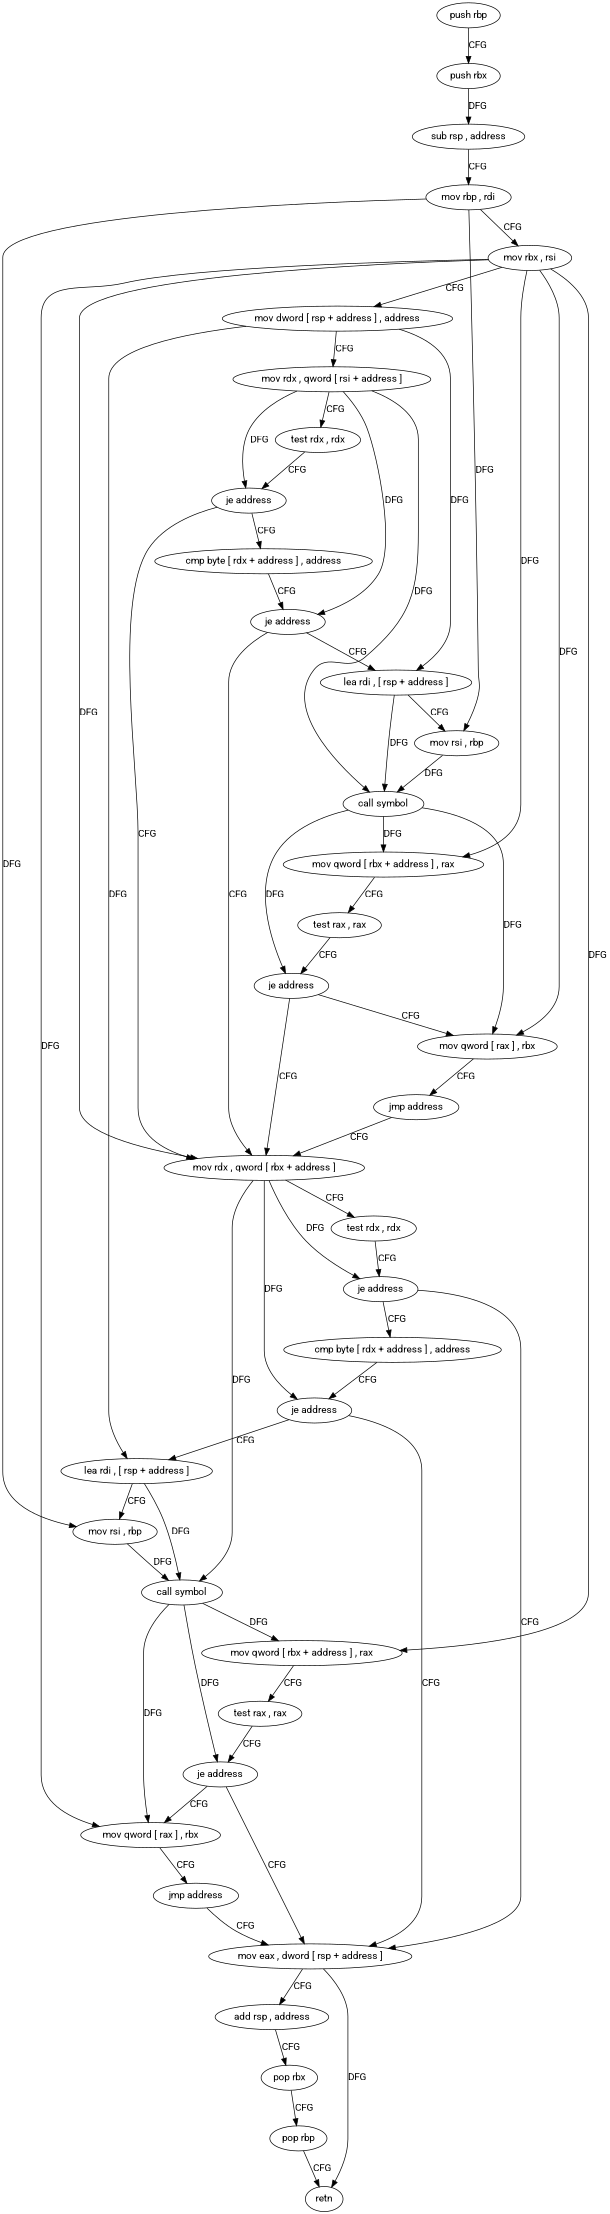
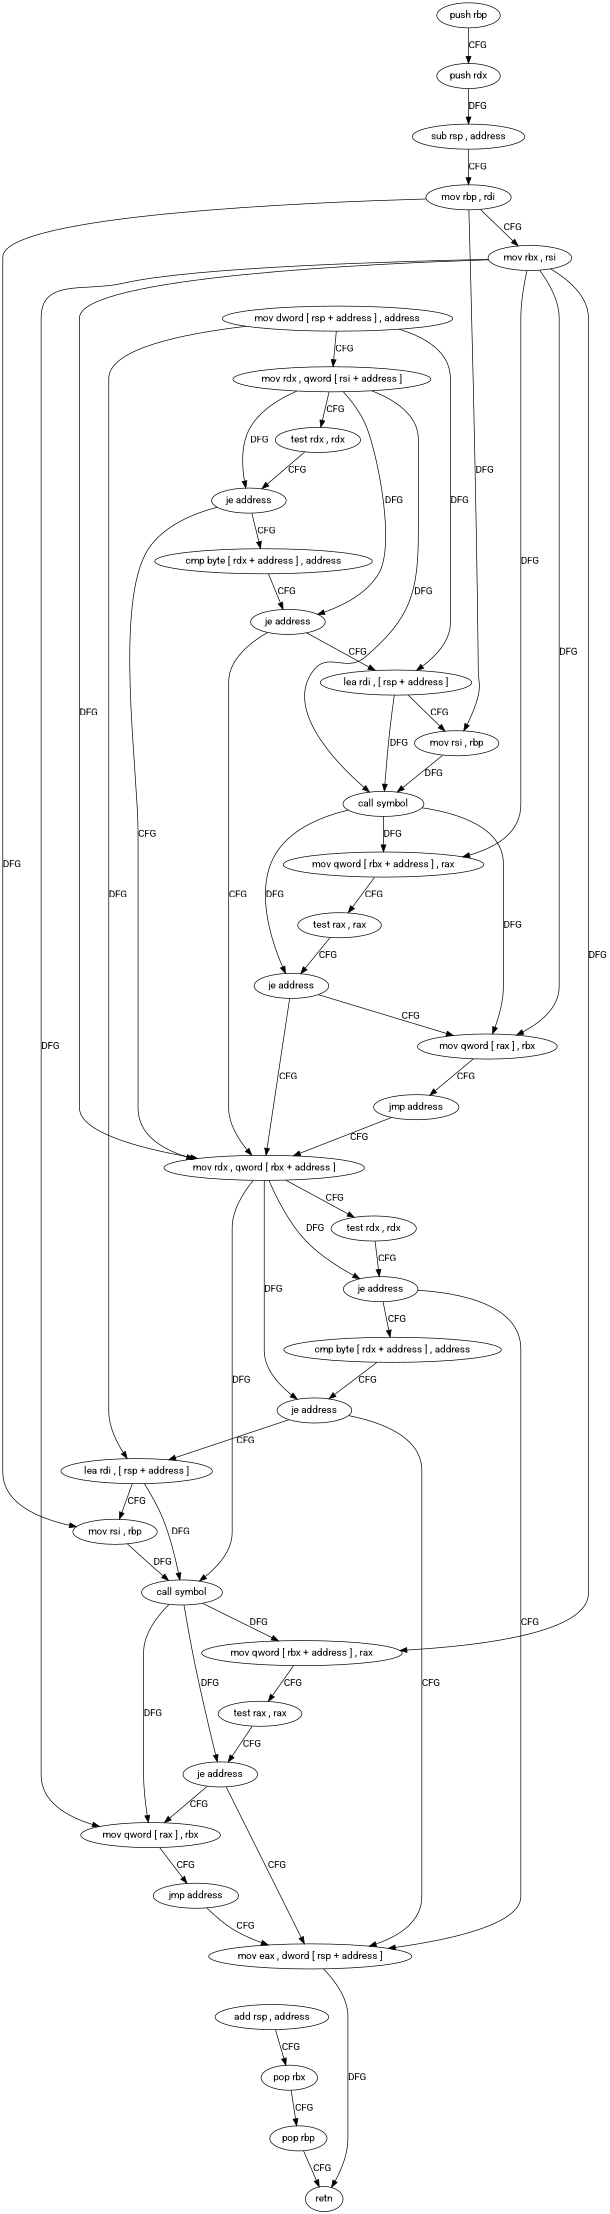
(469, 76) -> (469, 76)
(441, 286) -> none
(293, 1984) -> none
